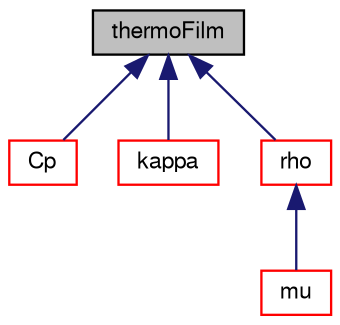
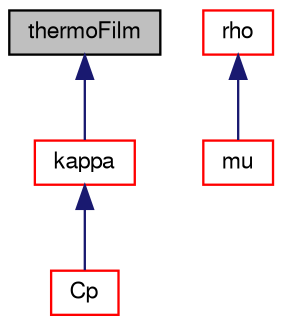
(97, 106) -> (85, 240)
(241, 106) -> none
